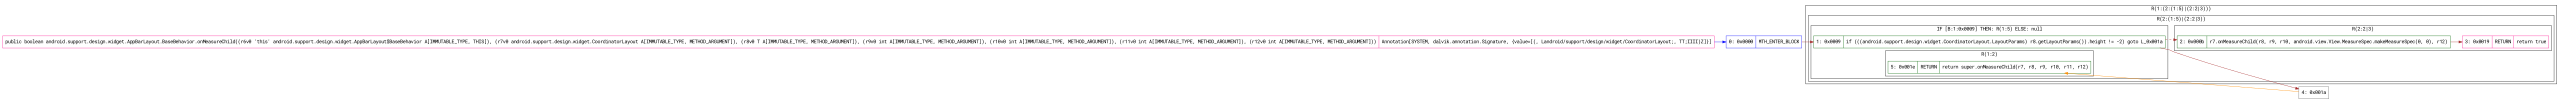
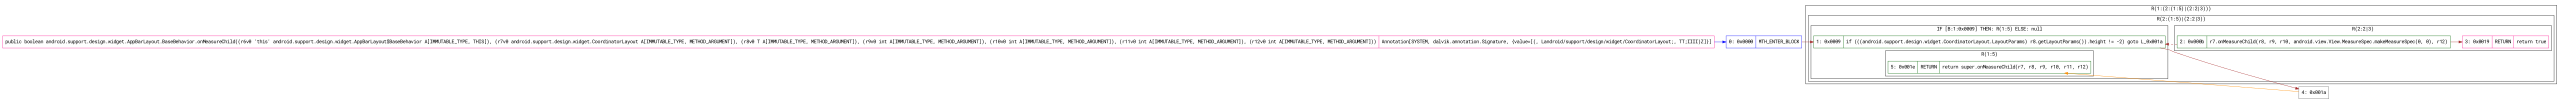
(2170, 40) -> (2172, 44)
(1989, 55) -> (1989, 55)
